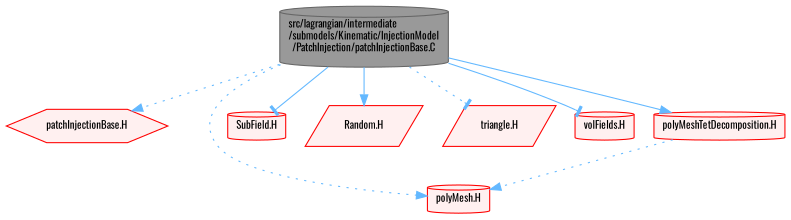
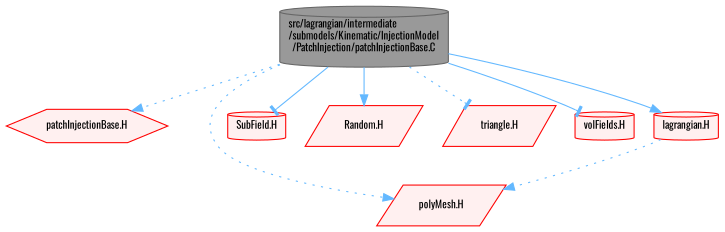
(719, 126) -> (686, 126)
(459, 199) -> (441, 205)
